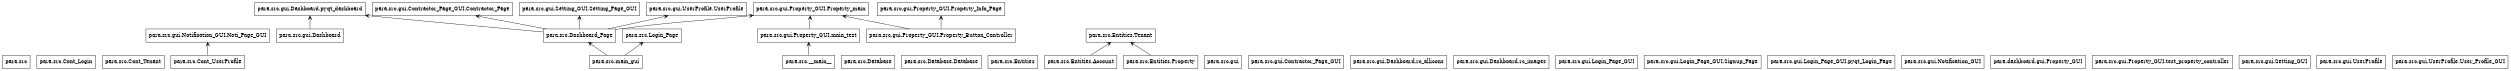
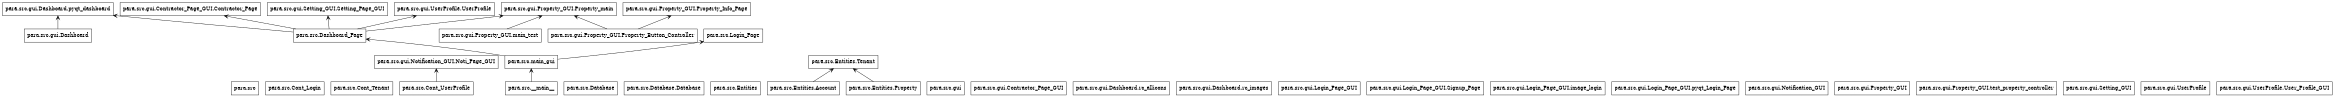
(809, 51) -> (531, 77)
(2038, 62) -> (1872, 88)
none -> (1548, 88)
